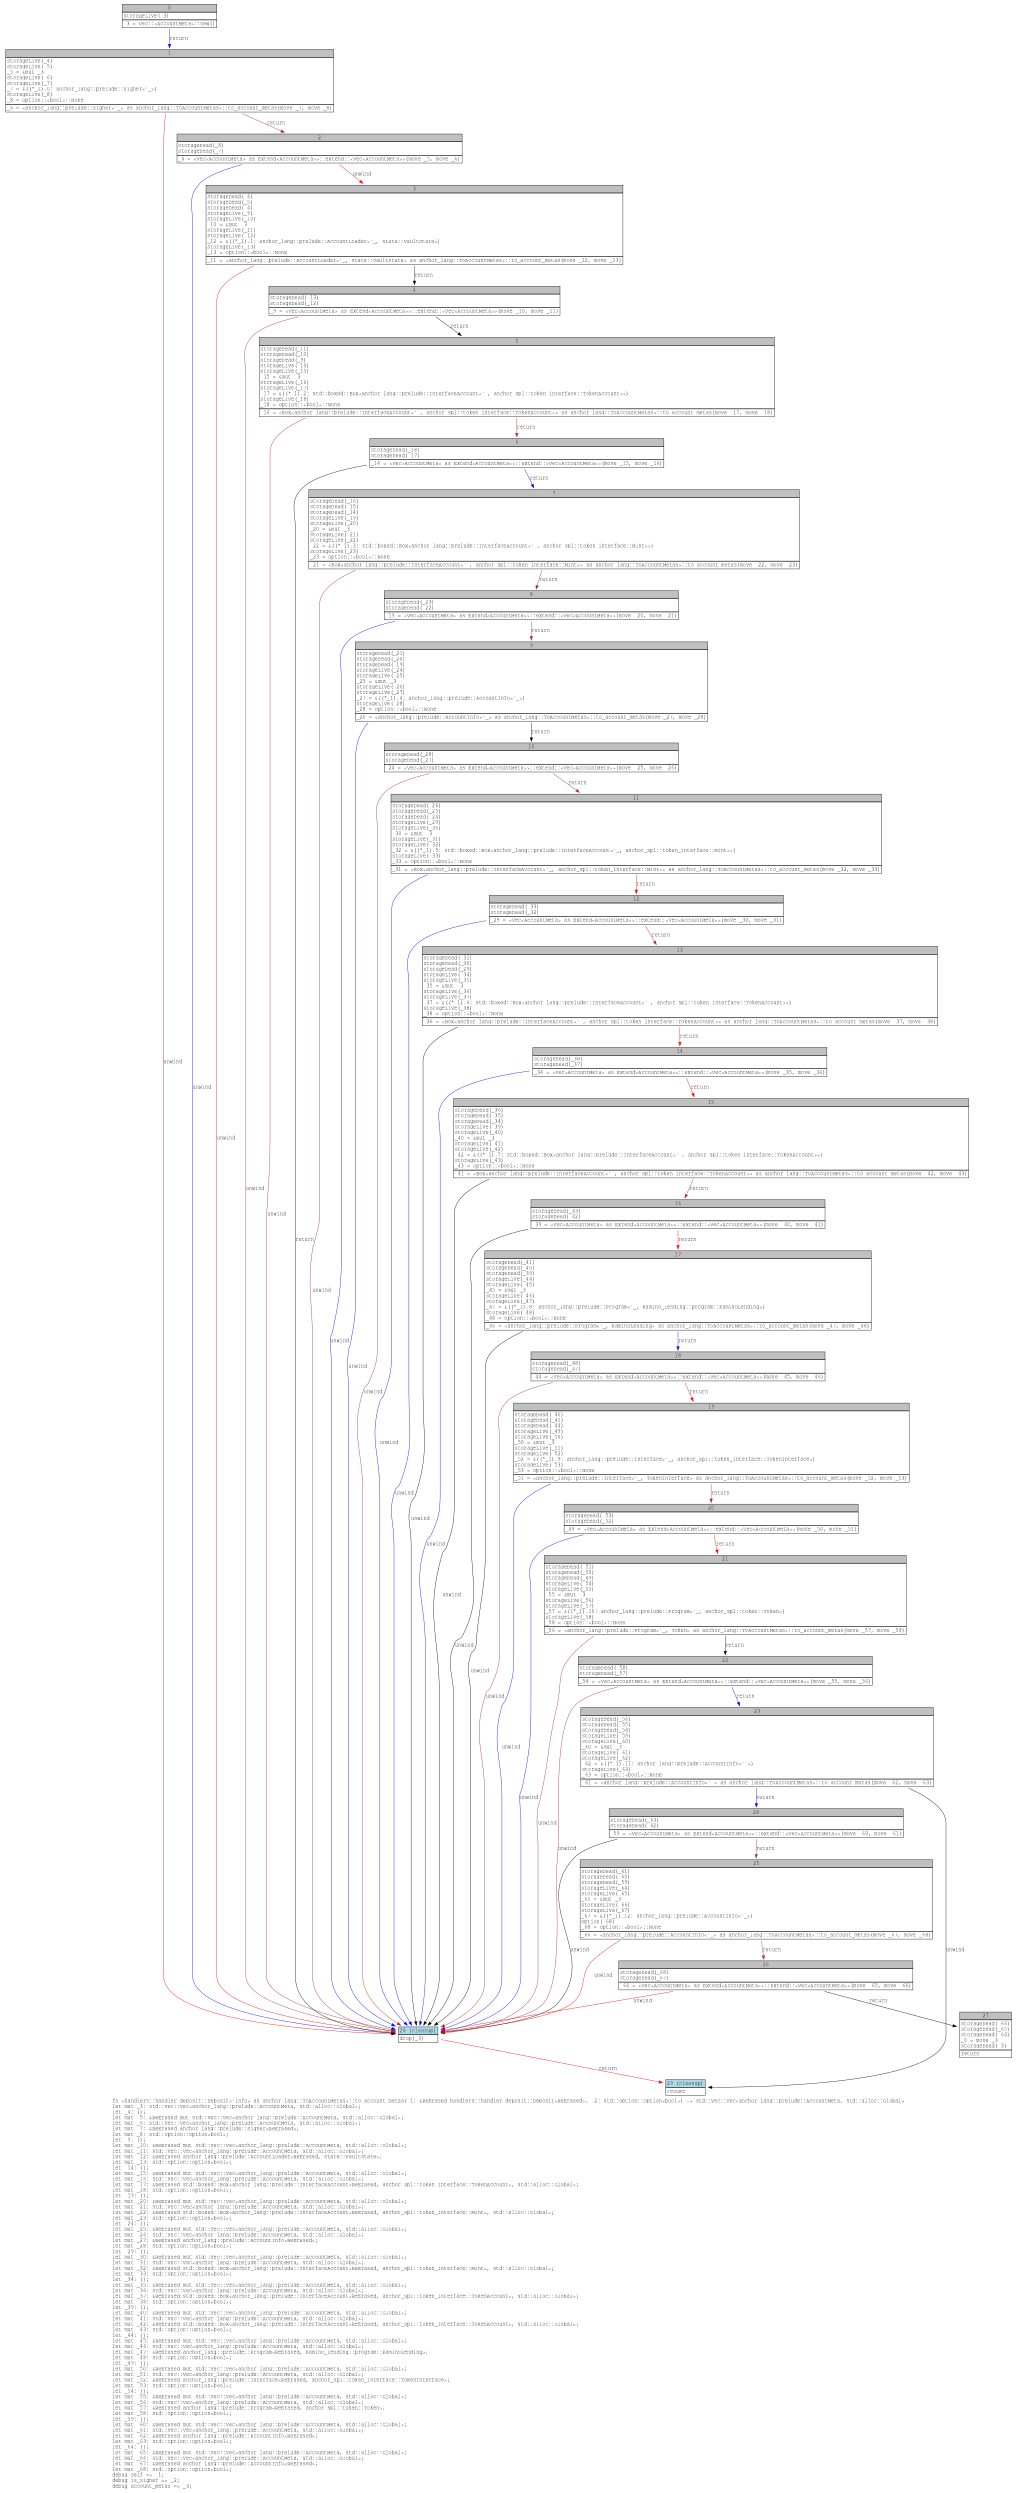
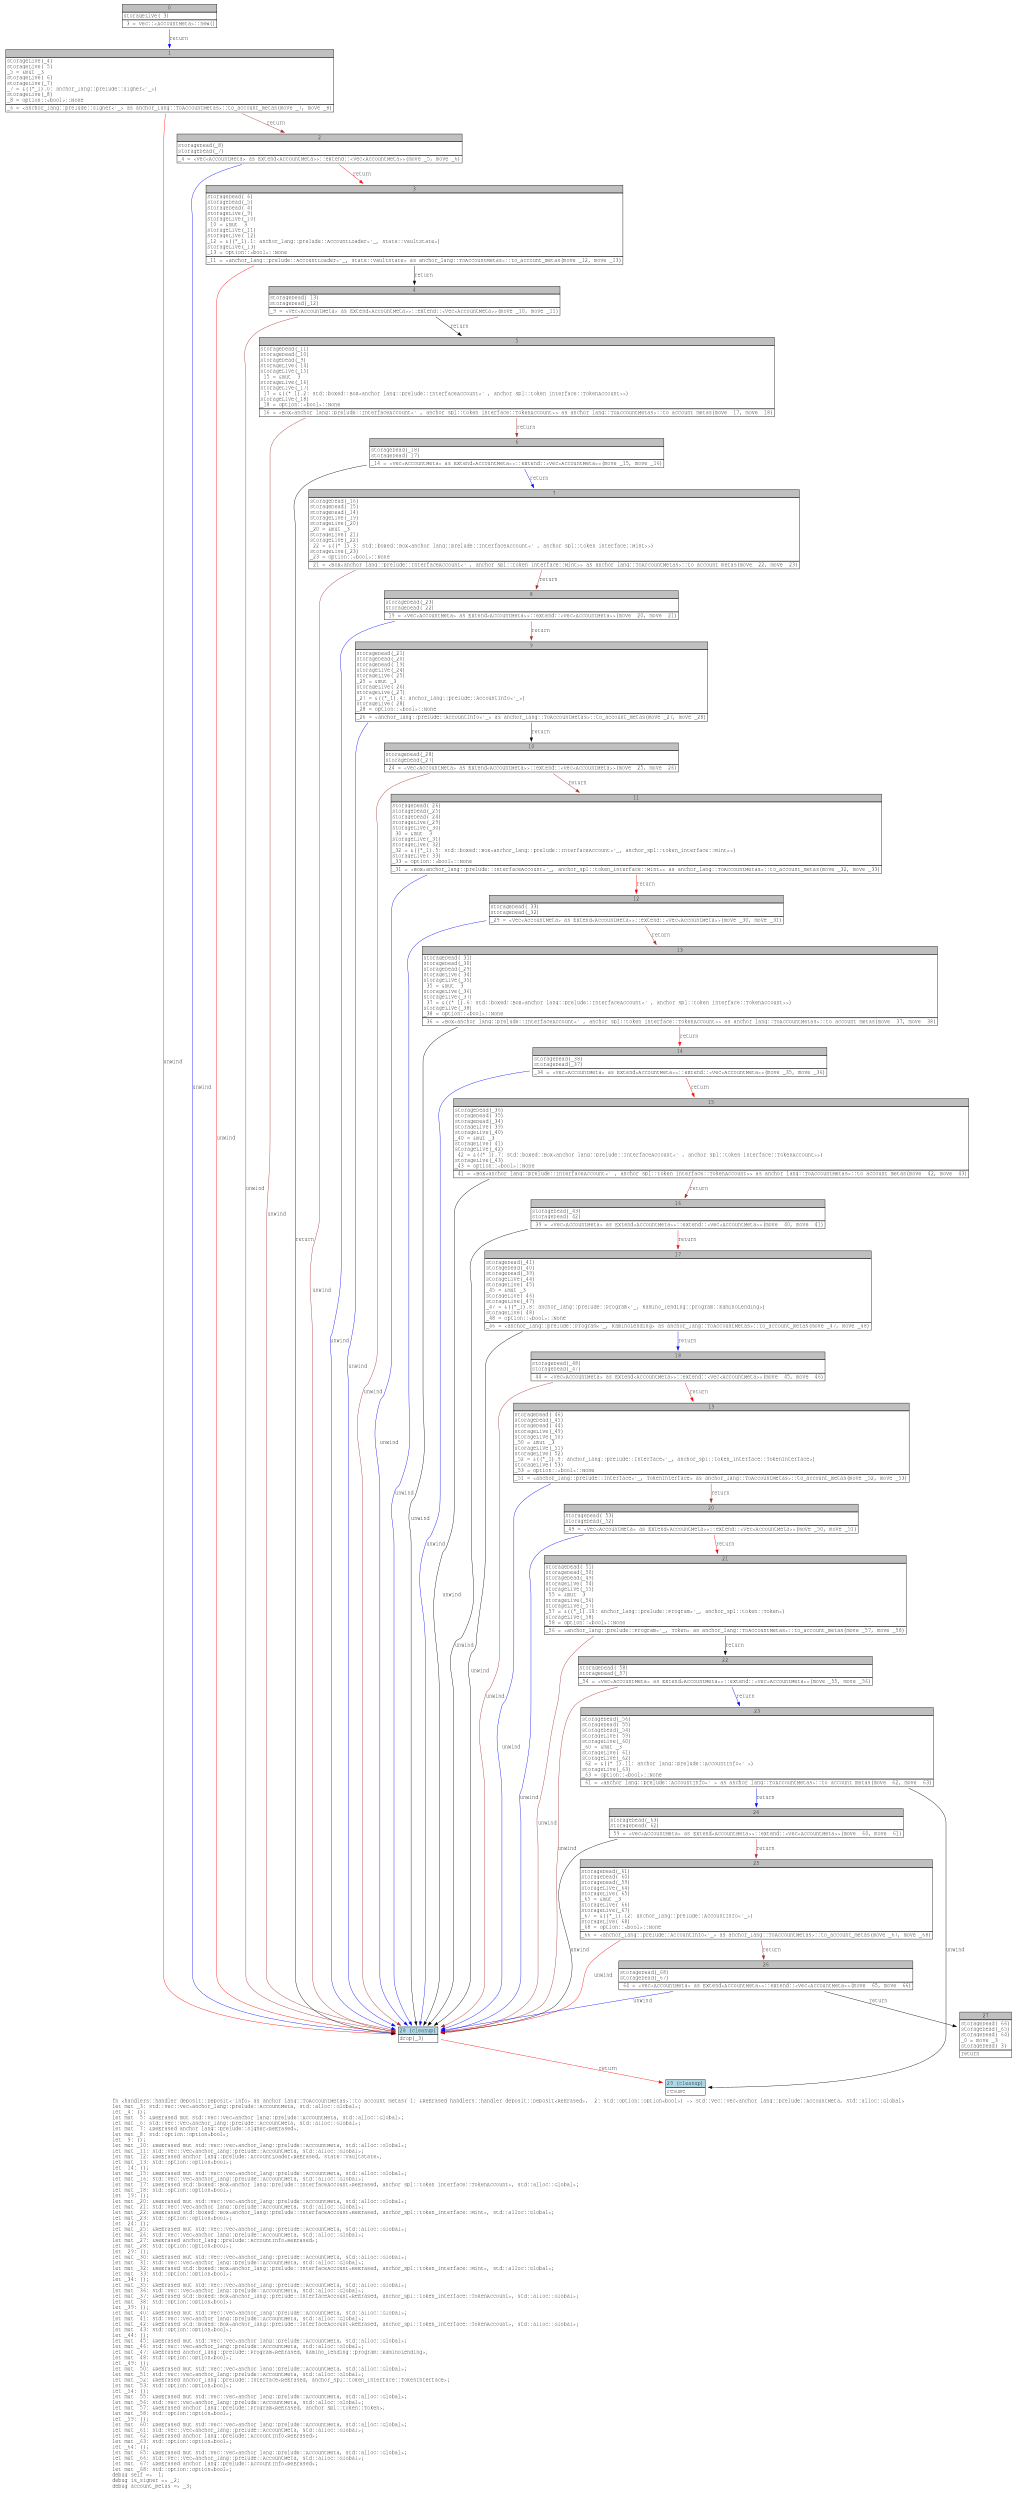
(362, 174) -> (362, 174)
(598, 1922) -> (606, 1922)
(570, 2009) -> (570, 2009)
